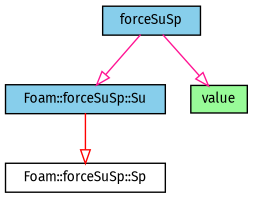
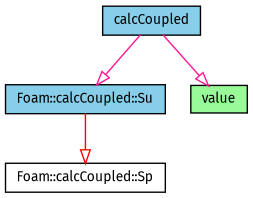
(152, 21) -> (152, 21)
(85, 99) -> (85, 99)
(85, 178) -> (85, 178)
